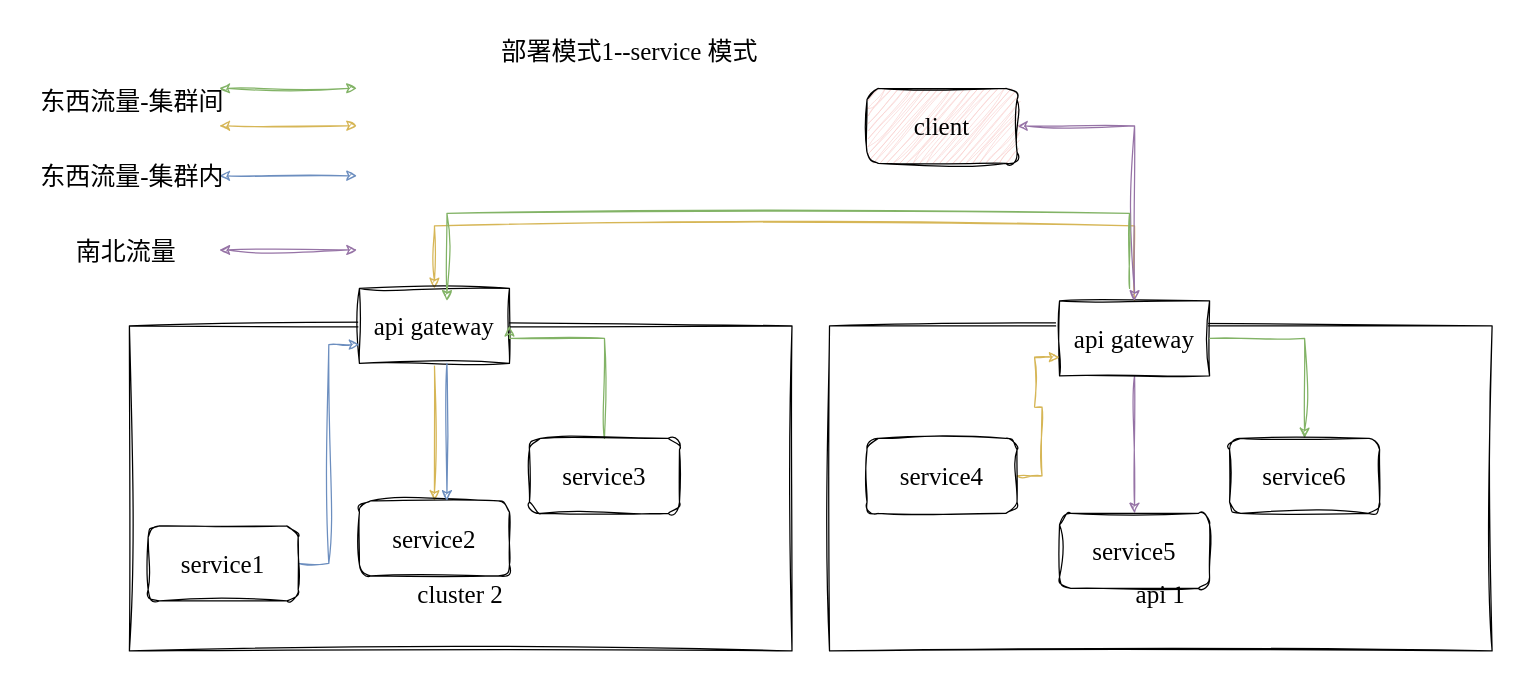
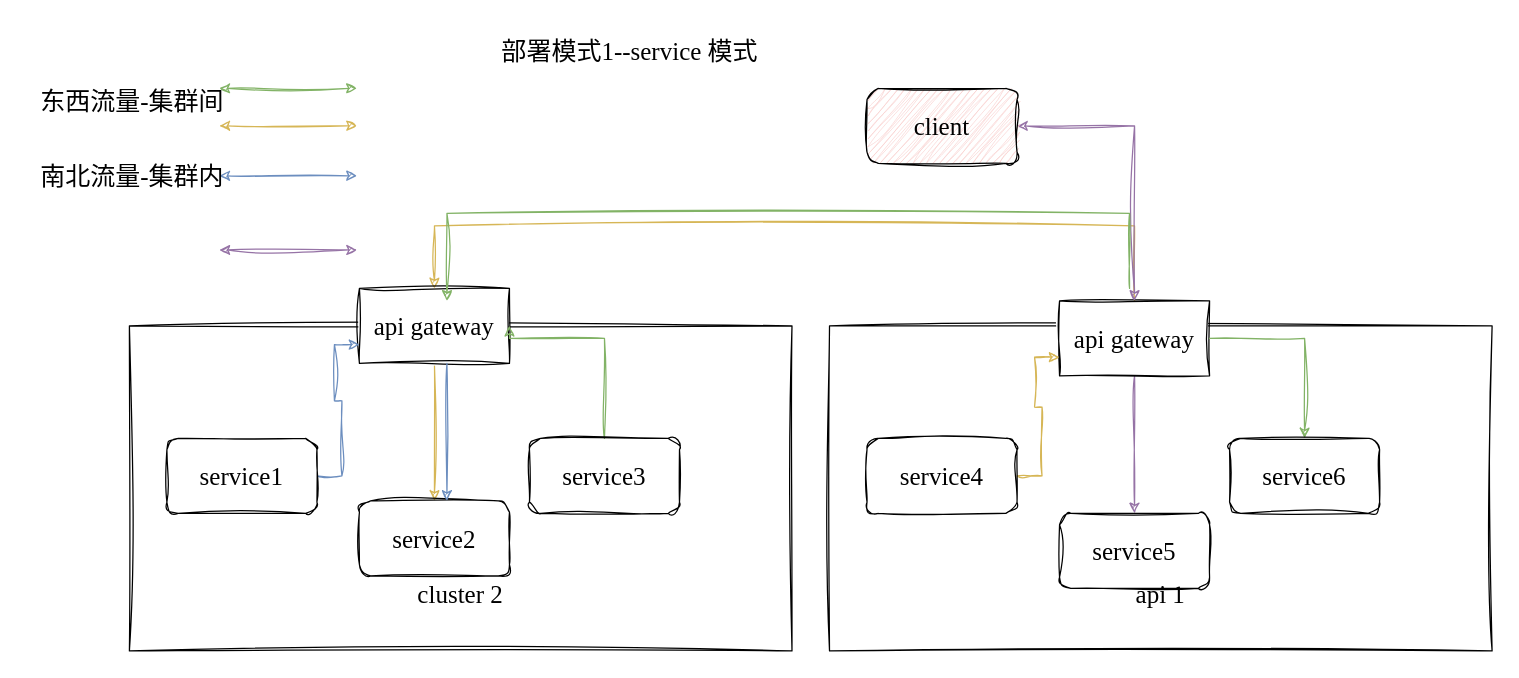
(133, 176) -> (133, 176)
(126, 251) -> none
(223, 563) -> (242, 476)
